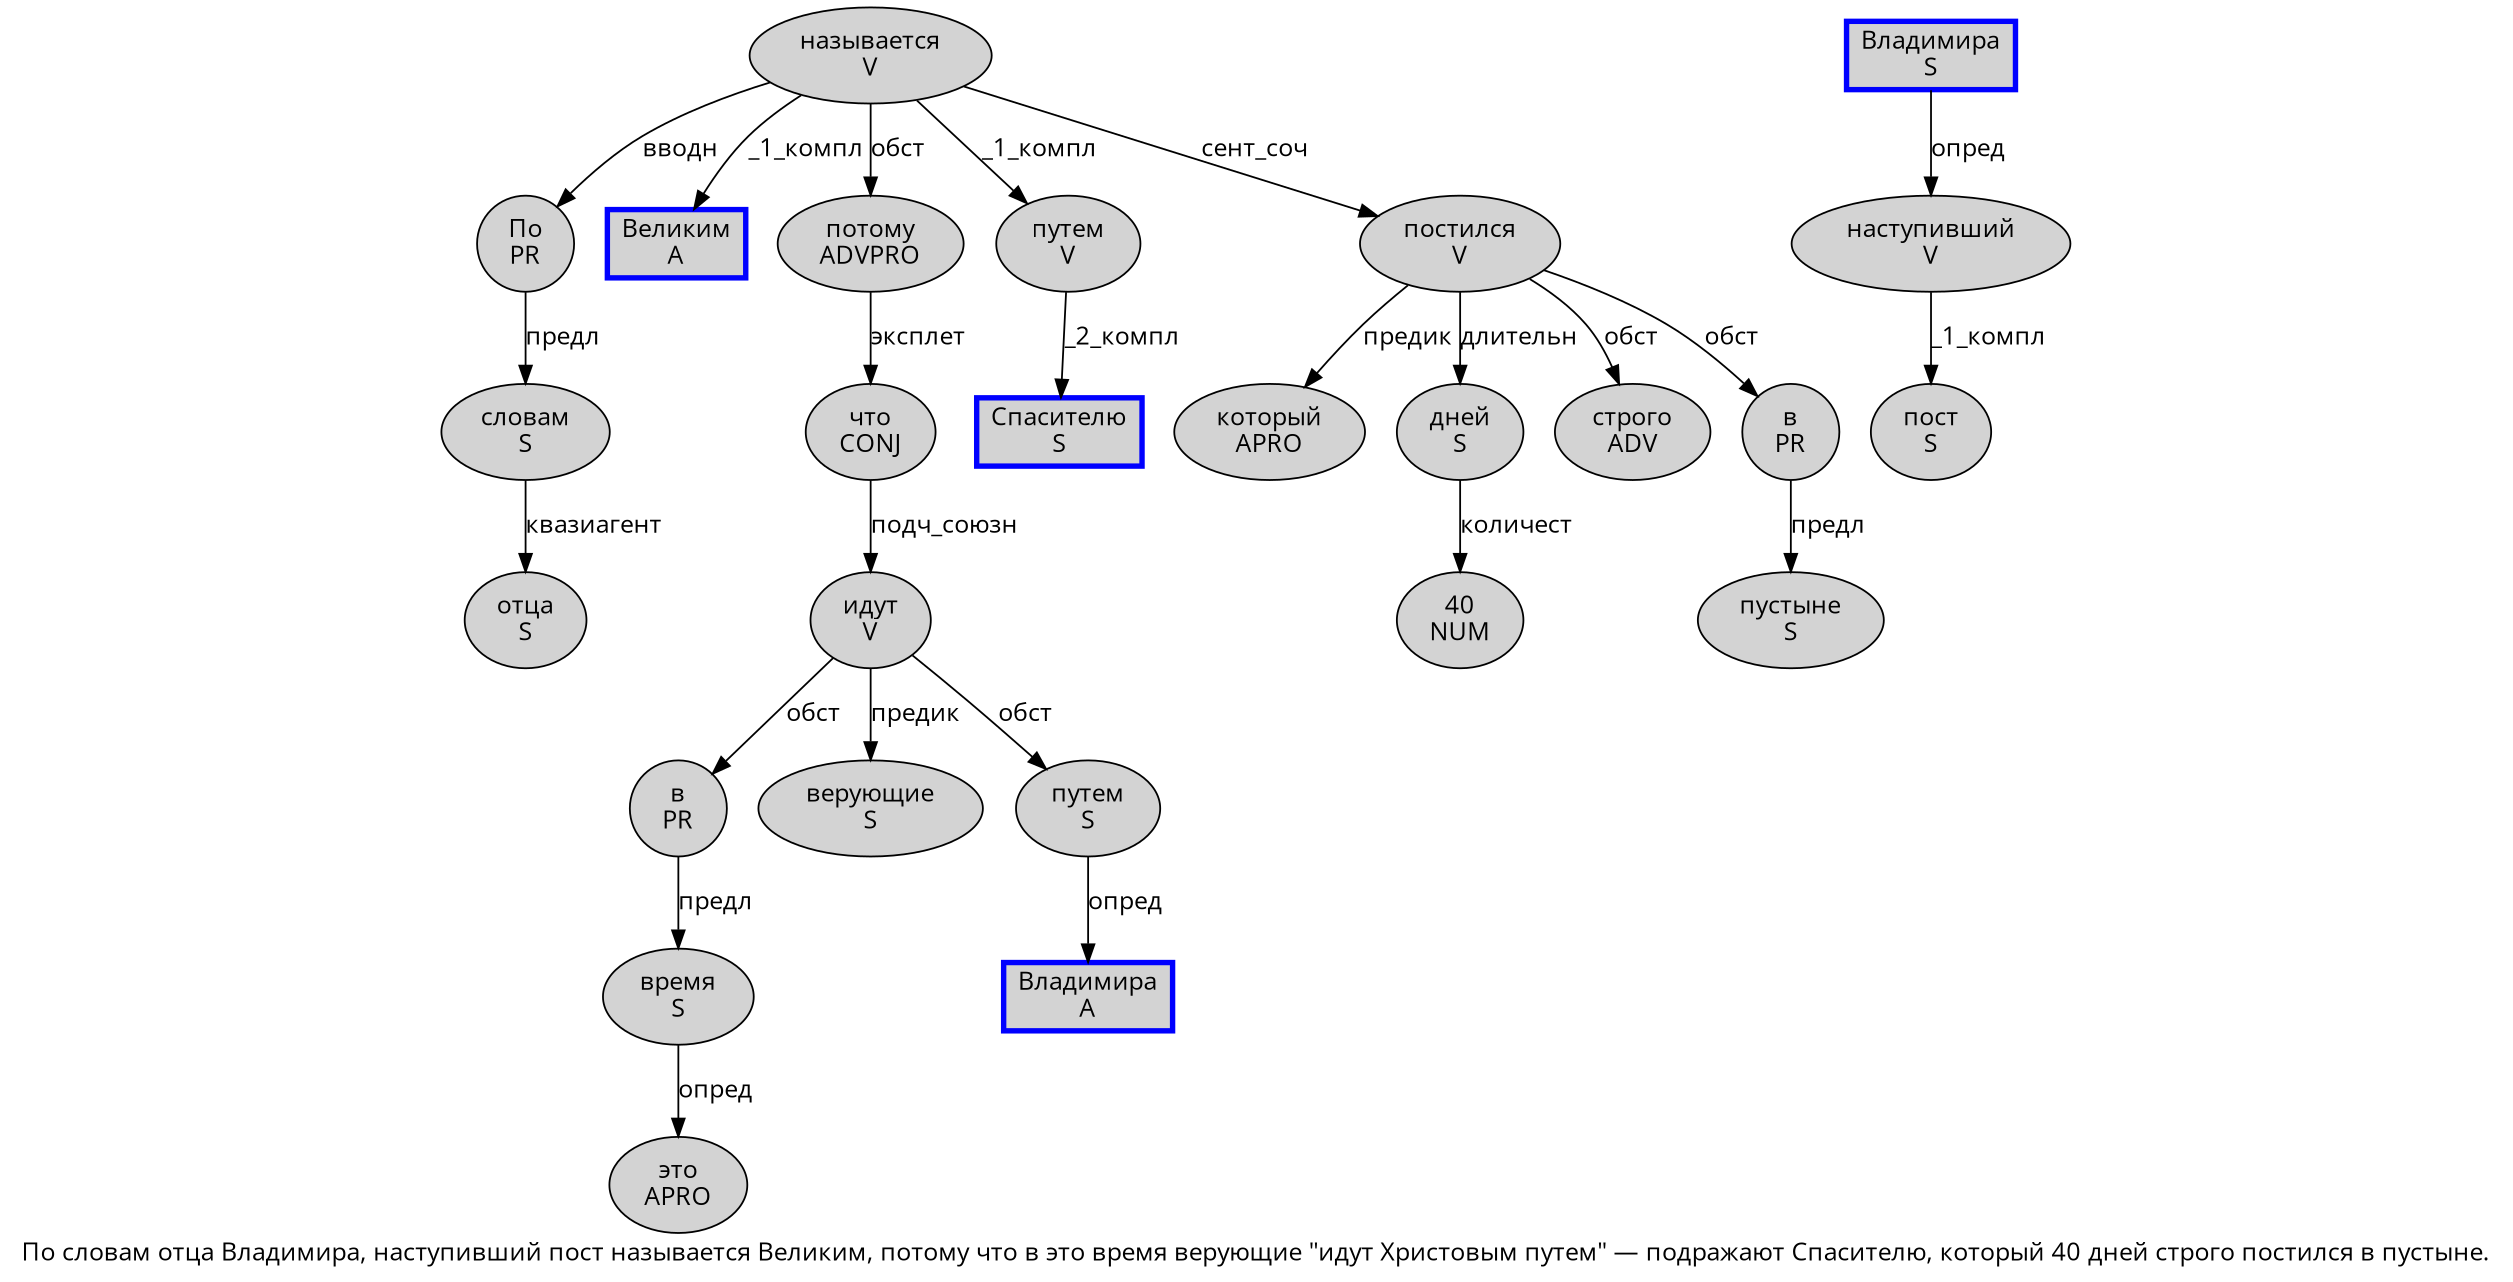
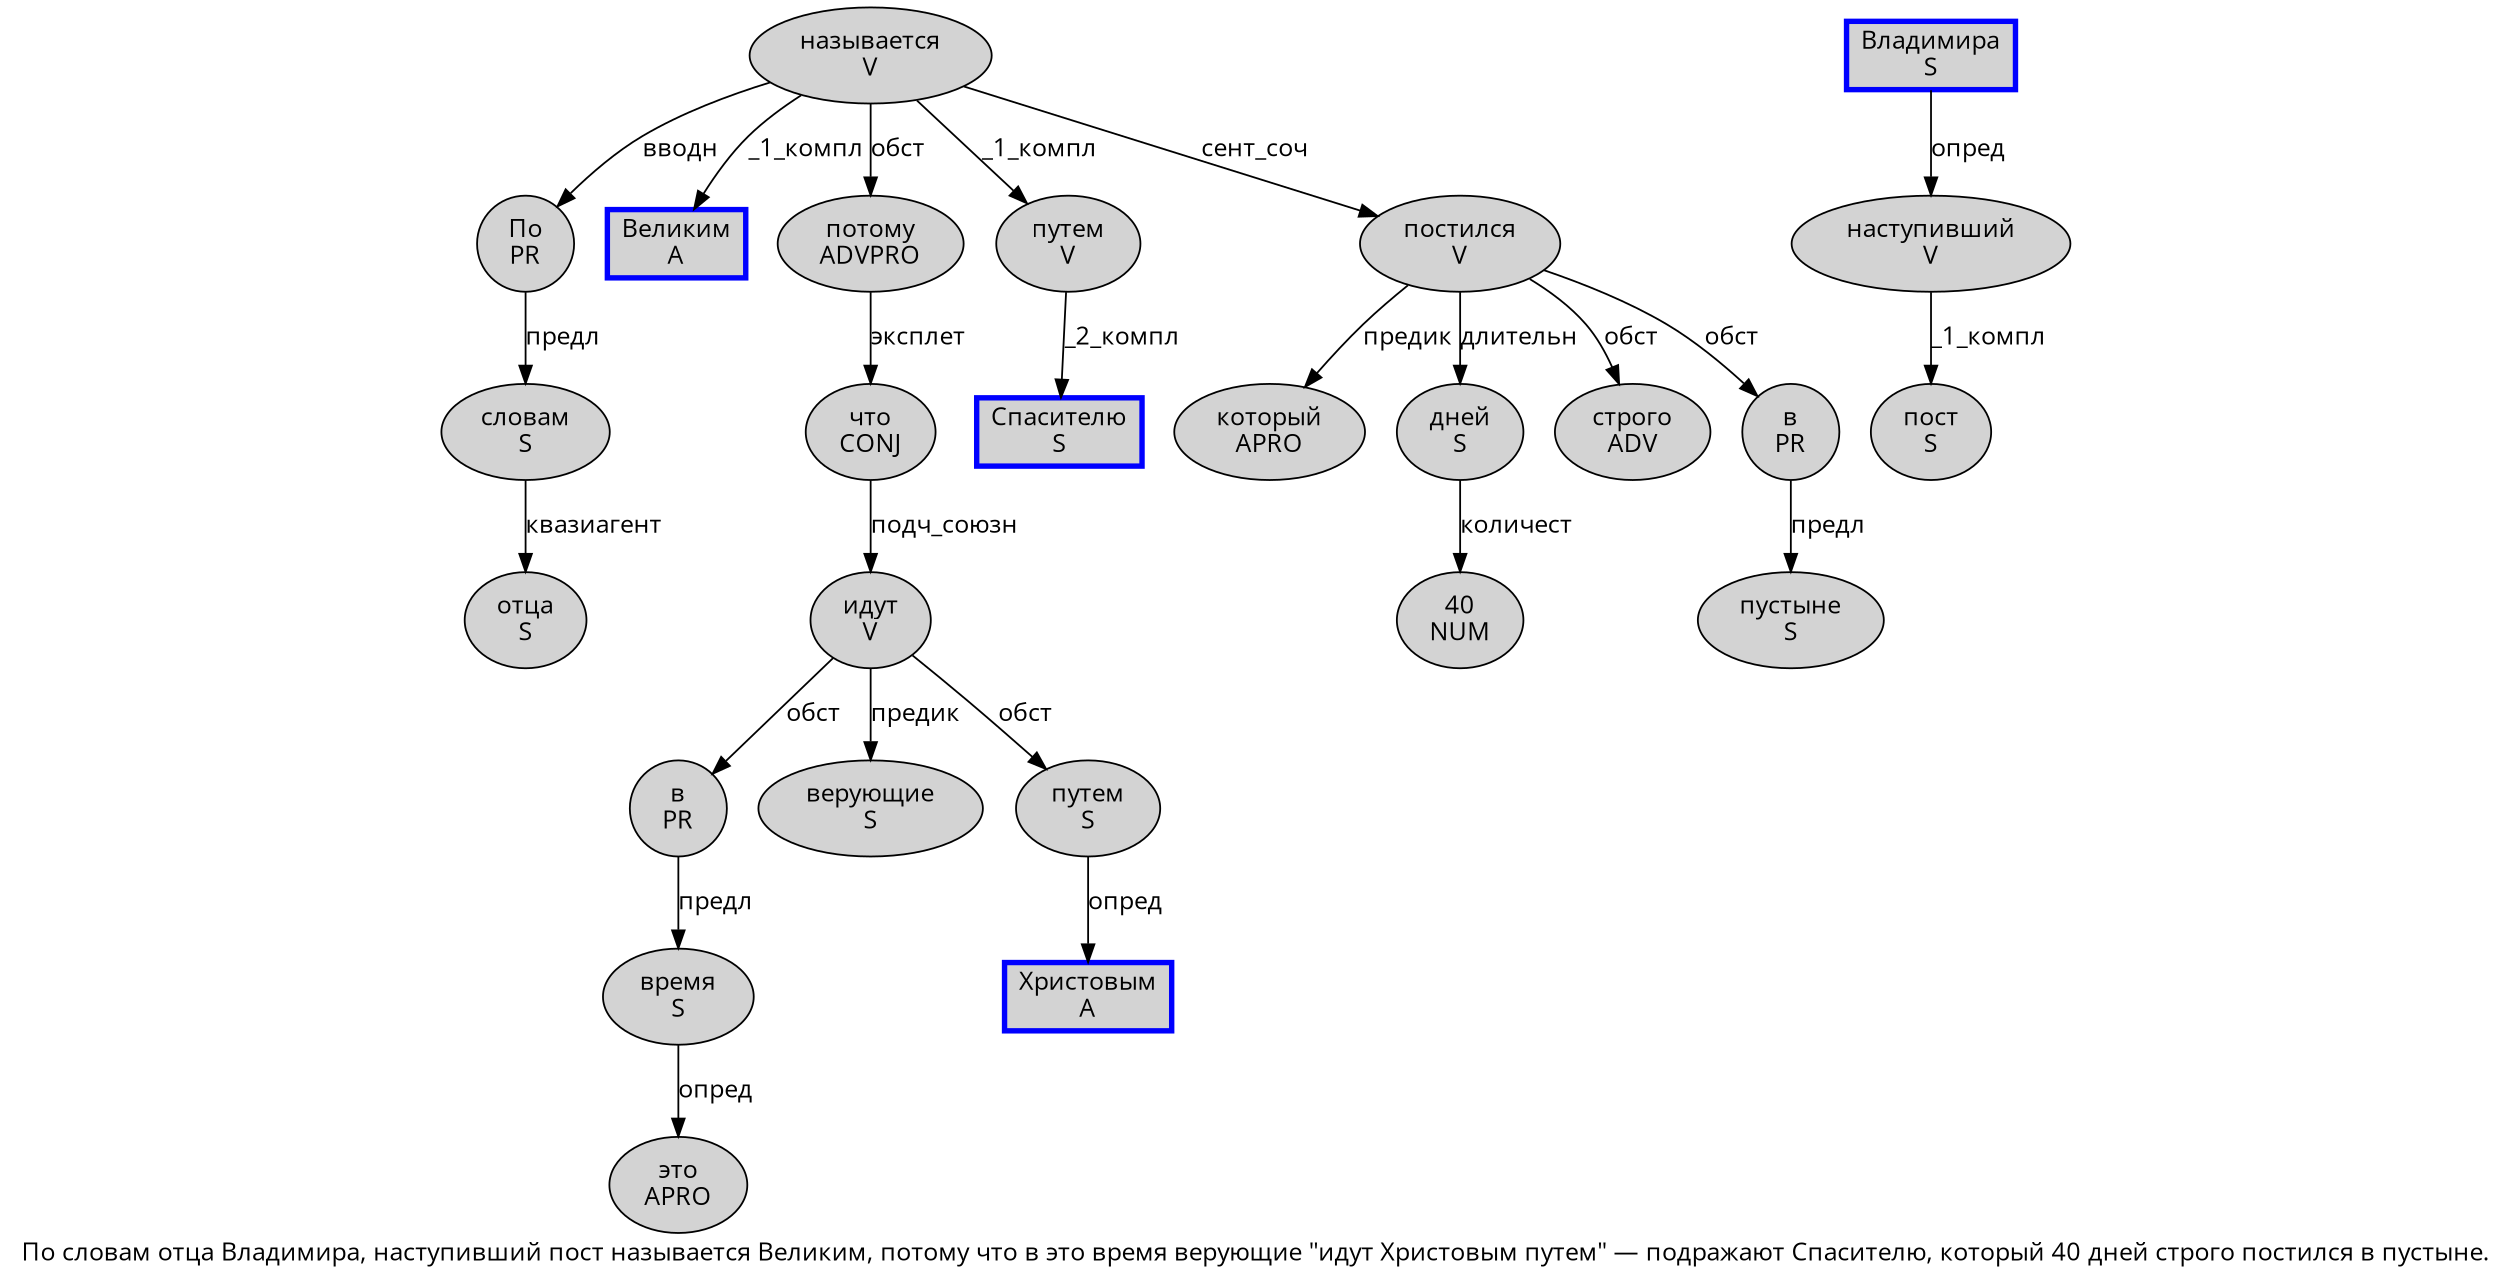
(1088, 997) -> (1088, 997)
